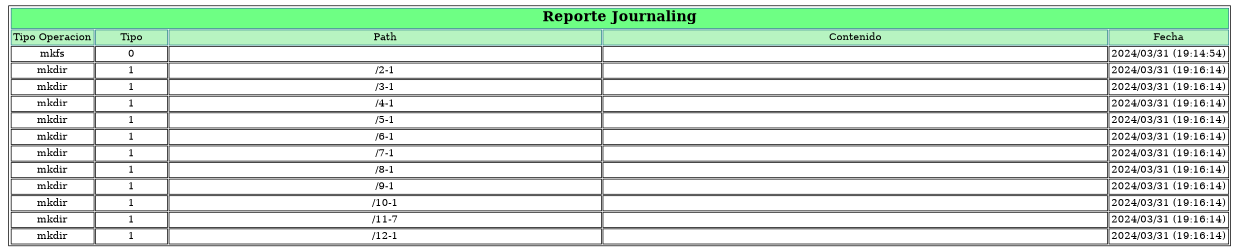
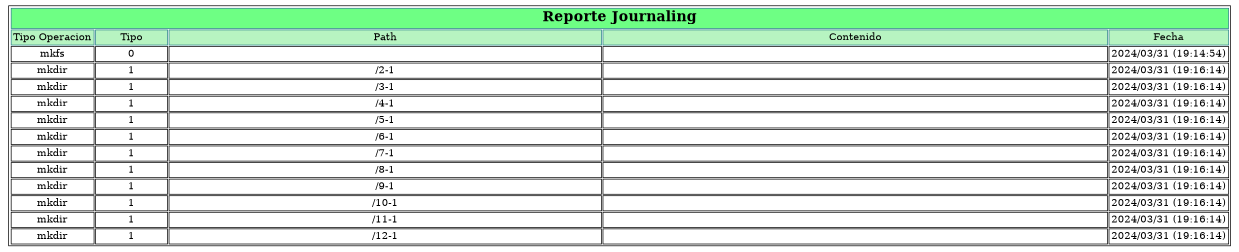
(385, 219) -> (385, 219)
